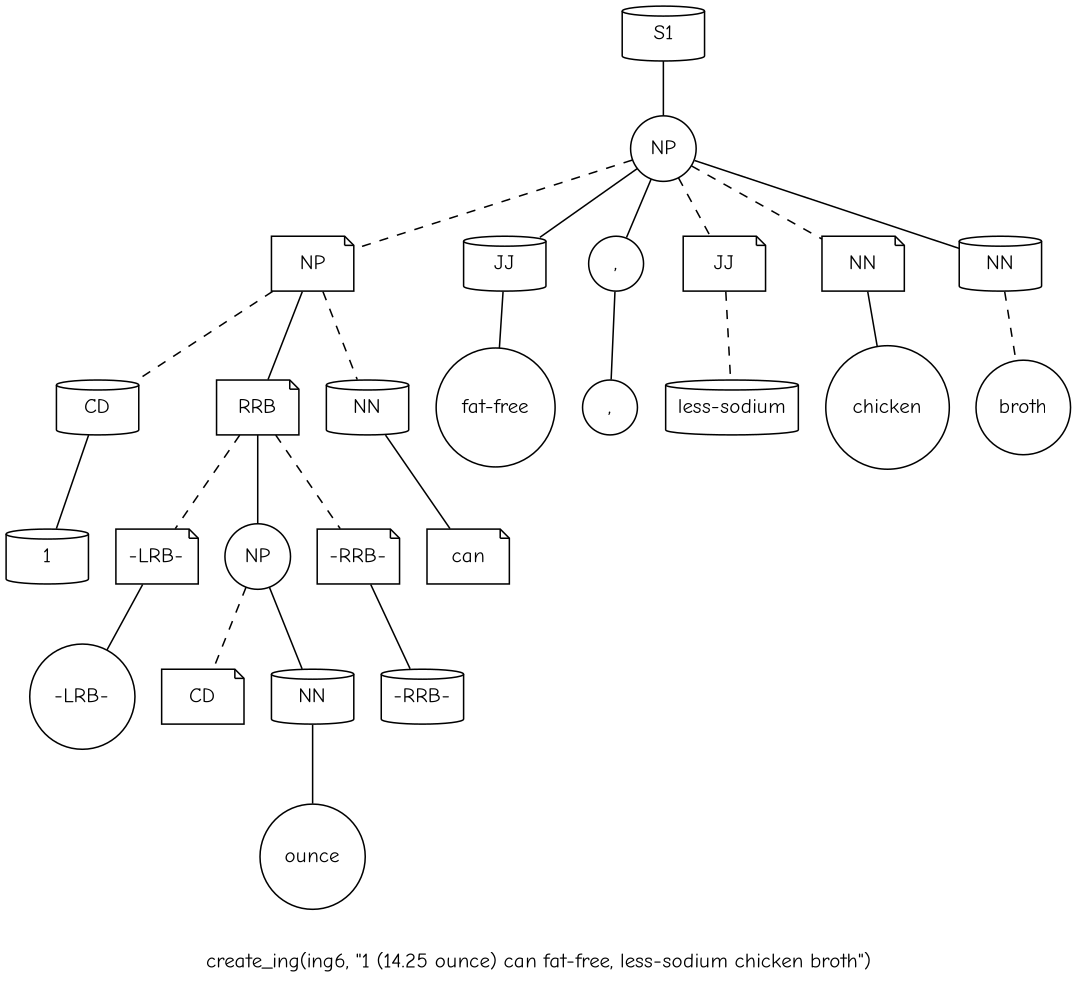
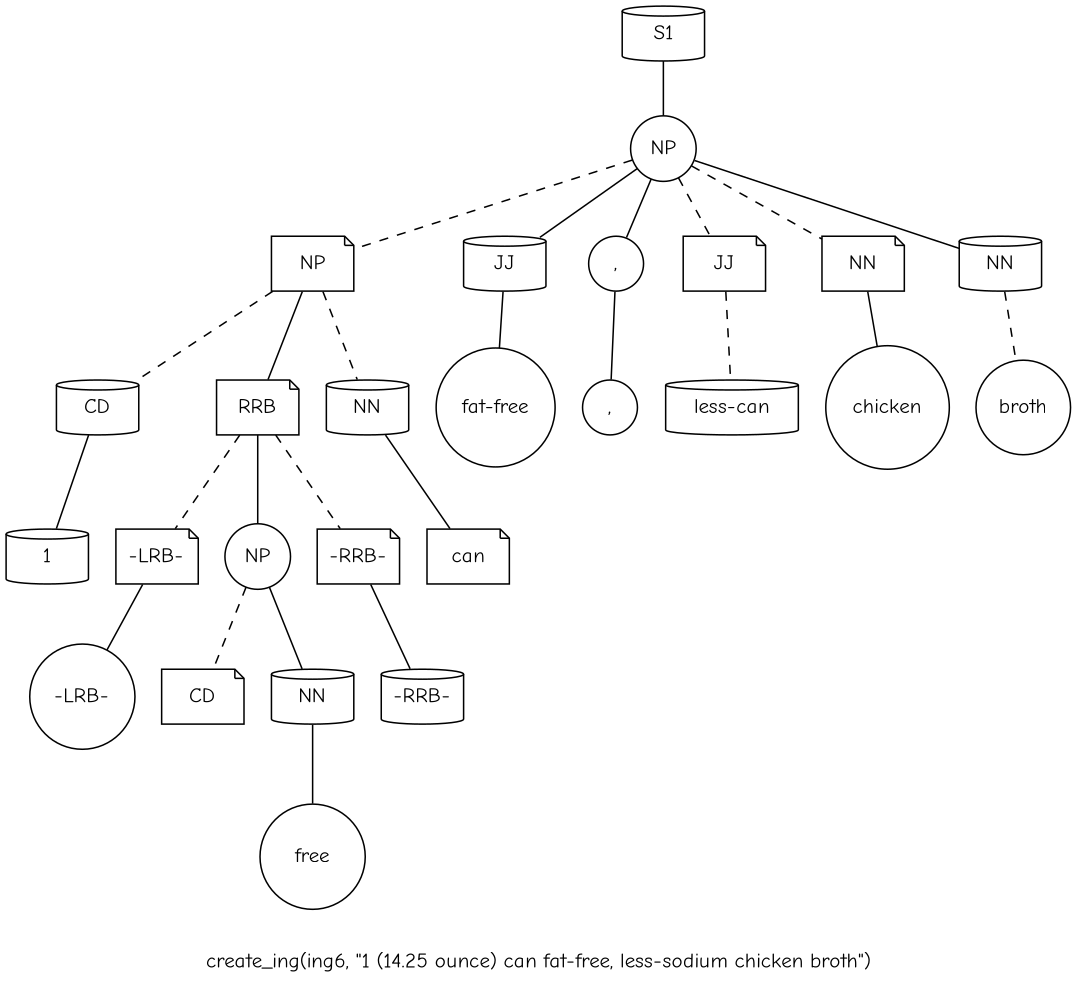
(732, 407) -> (732, 407)
(313, 857) -> (313, 857)
